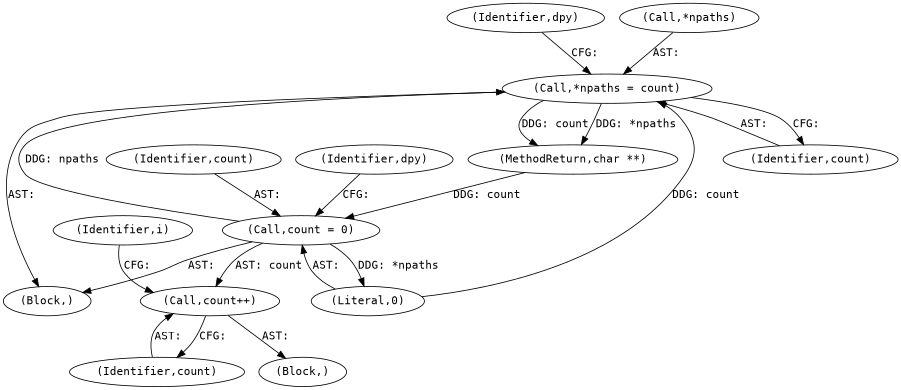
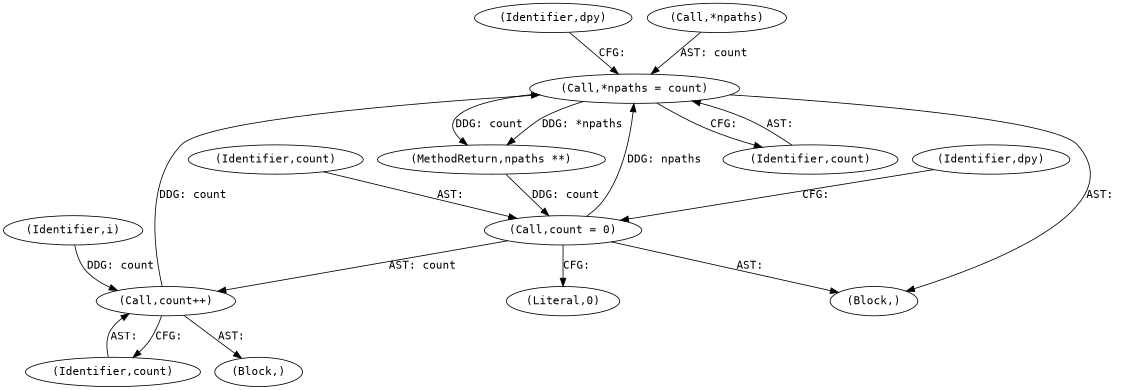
(670, 53) -> (714, 53)
(573, 160) -> (491, 160)
(603, 245) -> (281, 119)
(141, 266) -> (121, 266)
(399, 266) -> (580, 266)
(315, 275) -> none
